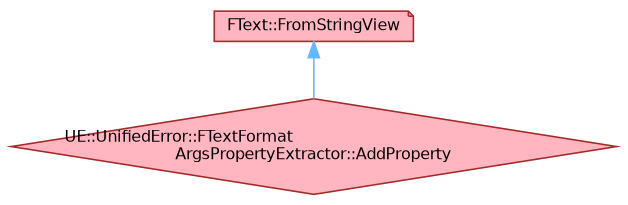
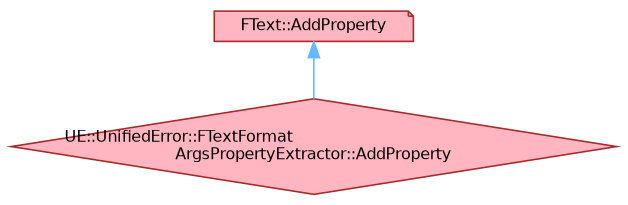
(314, 26) -> (314, 26)
